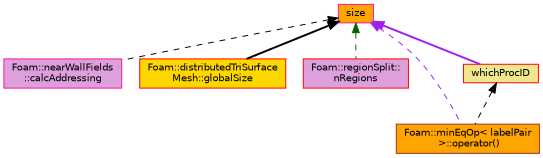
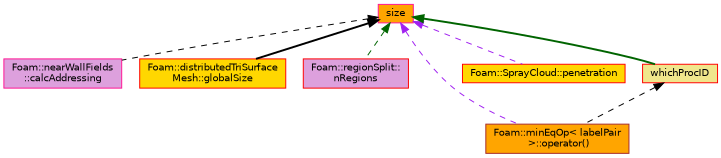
(432, 45) -> (540, 38)
none -> (544, 74)
